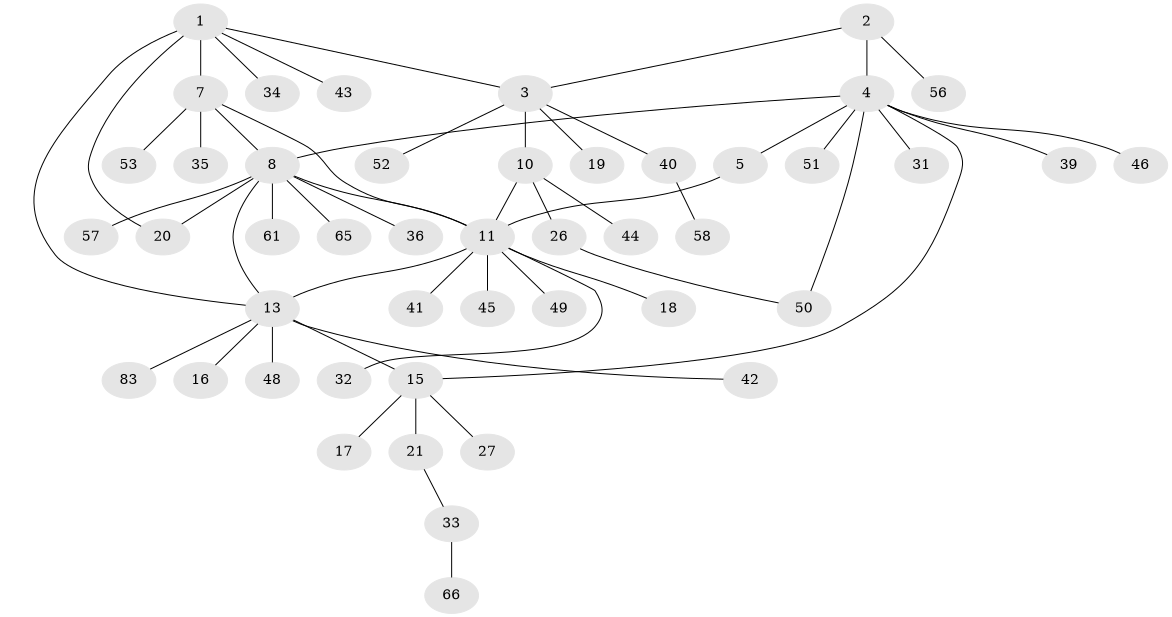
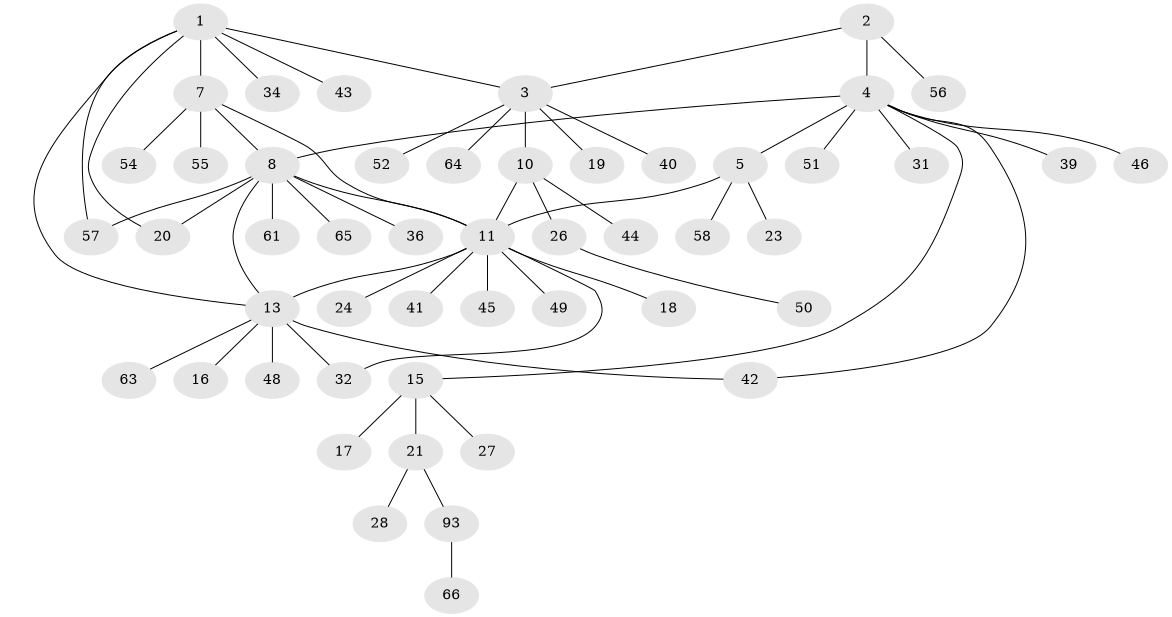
none -> (92, 105)
(129, 165) -> (129, 165)
(201, 165) -> (201, 165)
none -> (454, 165)
(686, 201) -> (721, 201)
(842, 203) -> (1014, 290)
none -> (774, 237)
none -> (344, 309)
(344, 345) -> (308, 344)
(129, 380) -> (129, 380)
none -> (380, 524)
(452, 524) -> (452, 524)
